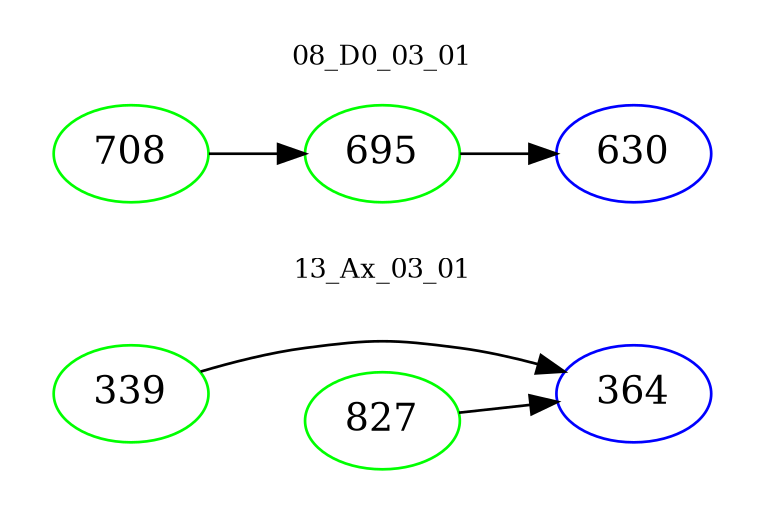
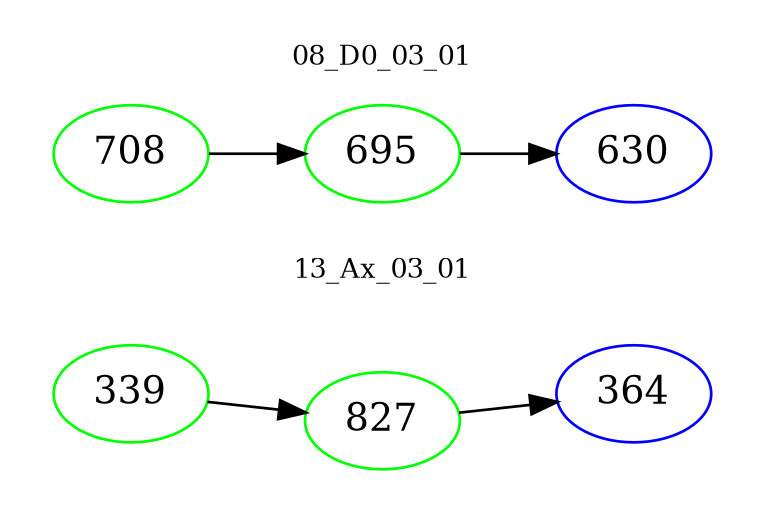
(369, 342) -> (243, 406)
